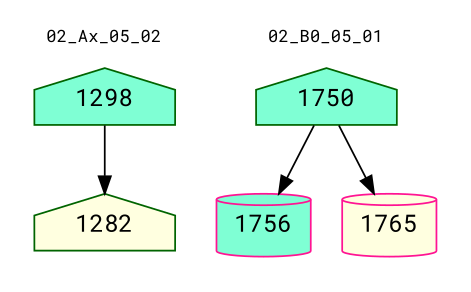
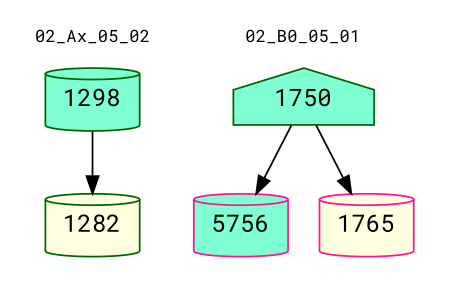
(105, 100) -> (93, 100)
(105, 225) -> (93, 225)
(264, 225) -> (241, 225)
